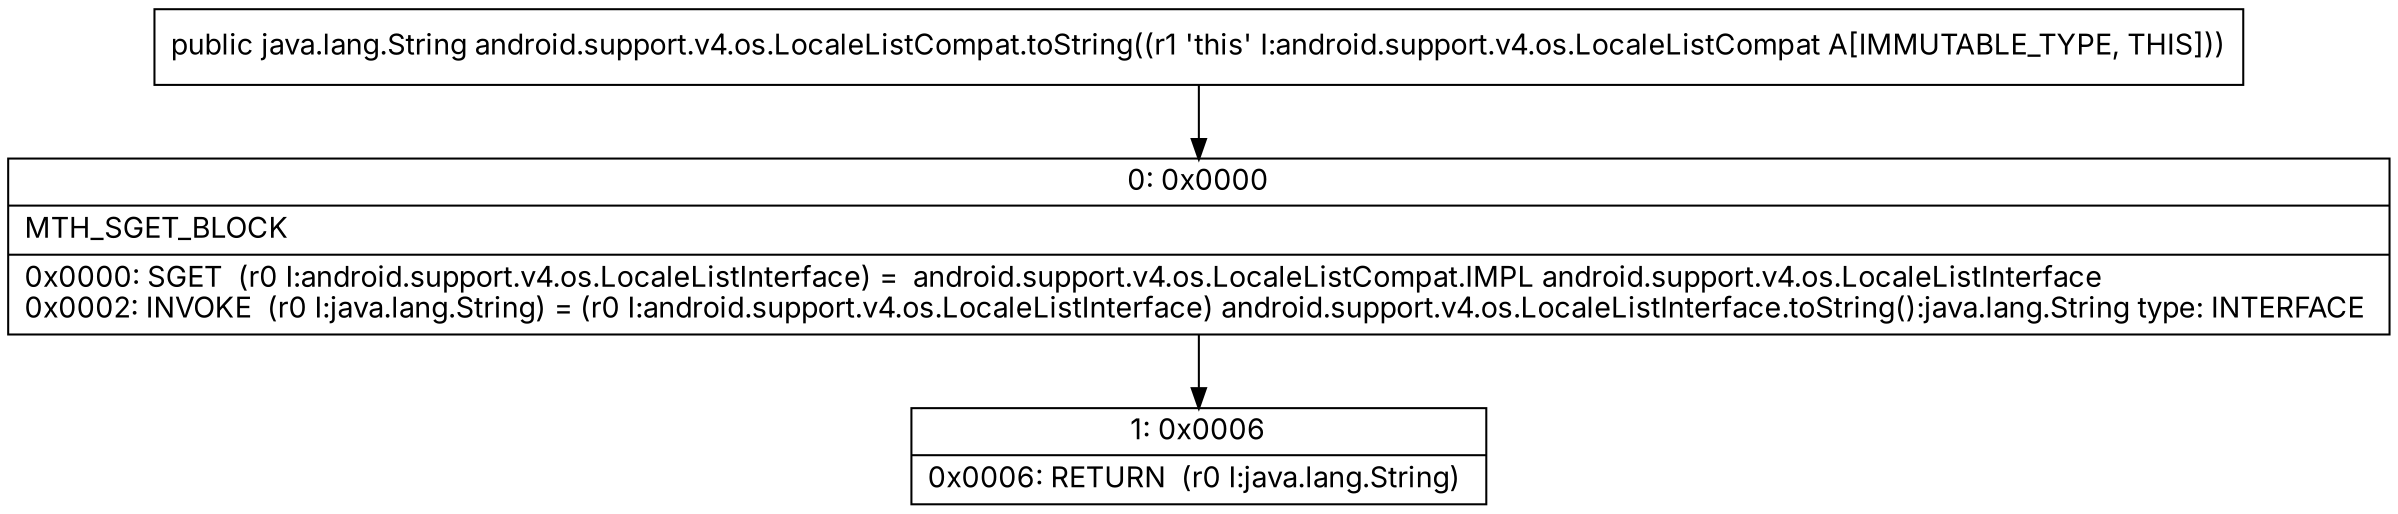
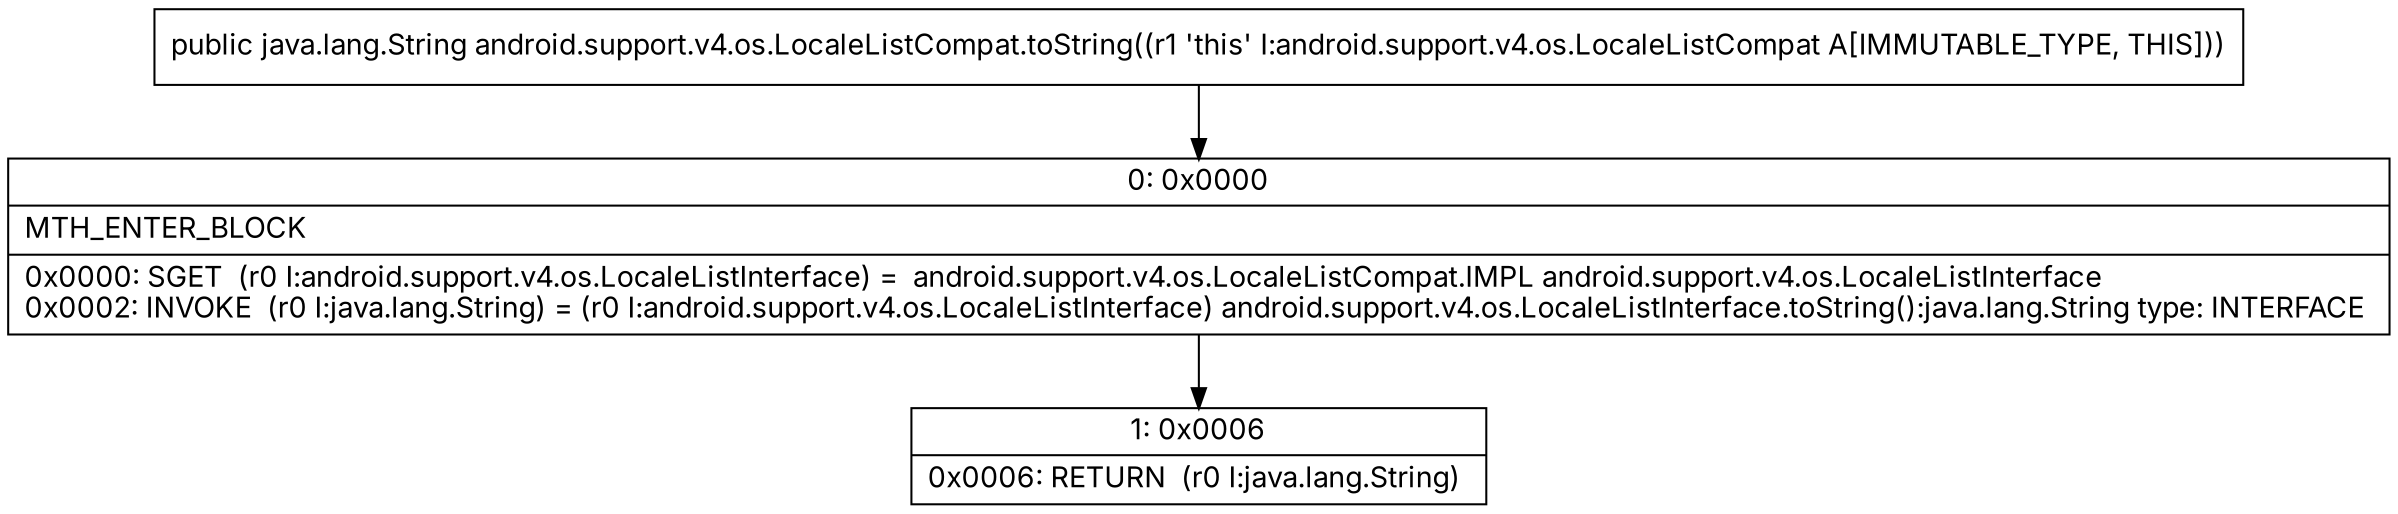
(158, 229) -> (167, 229)
